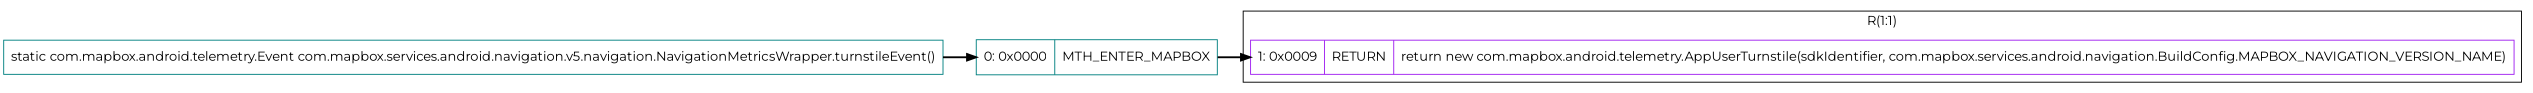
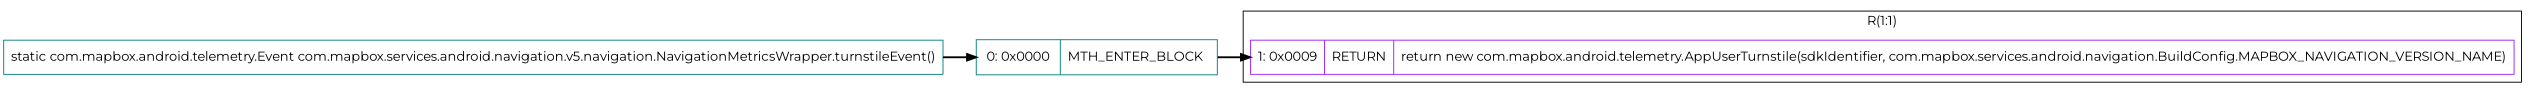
(1136, 57) -> (1136, 57)
